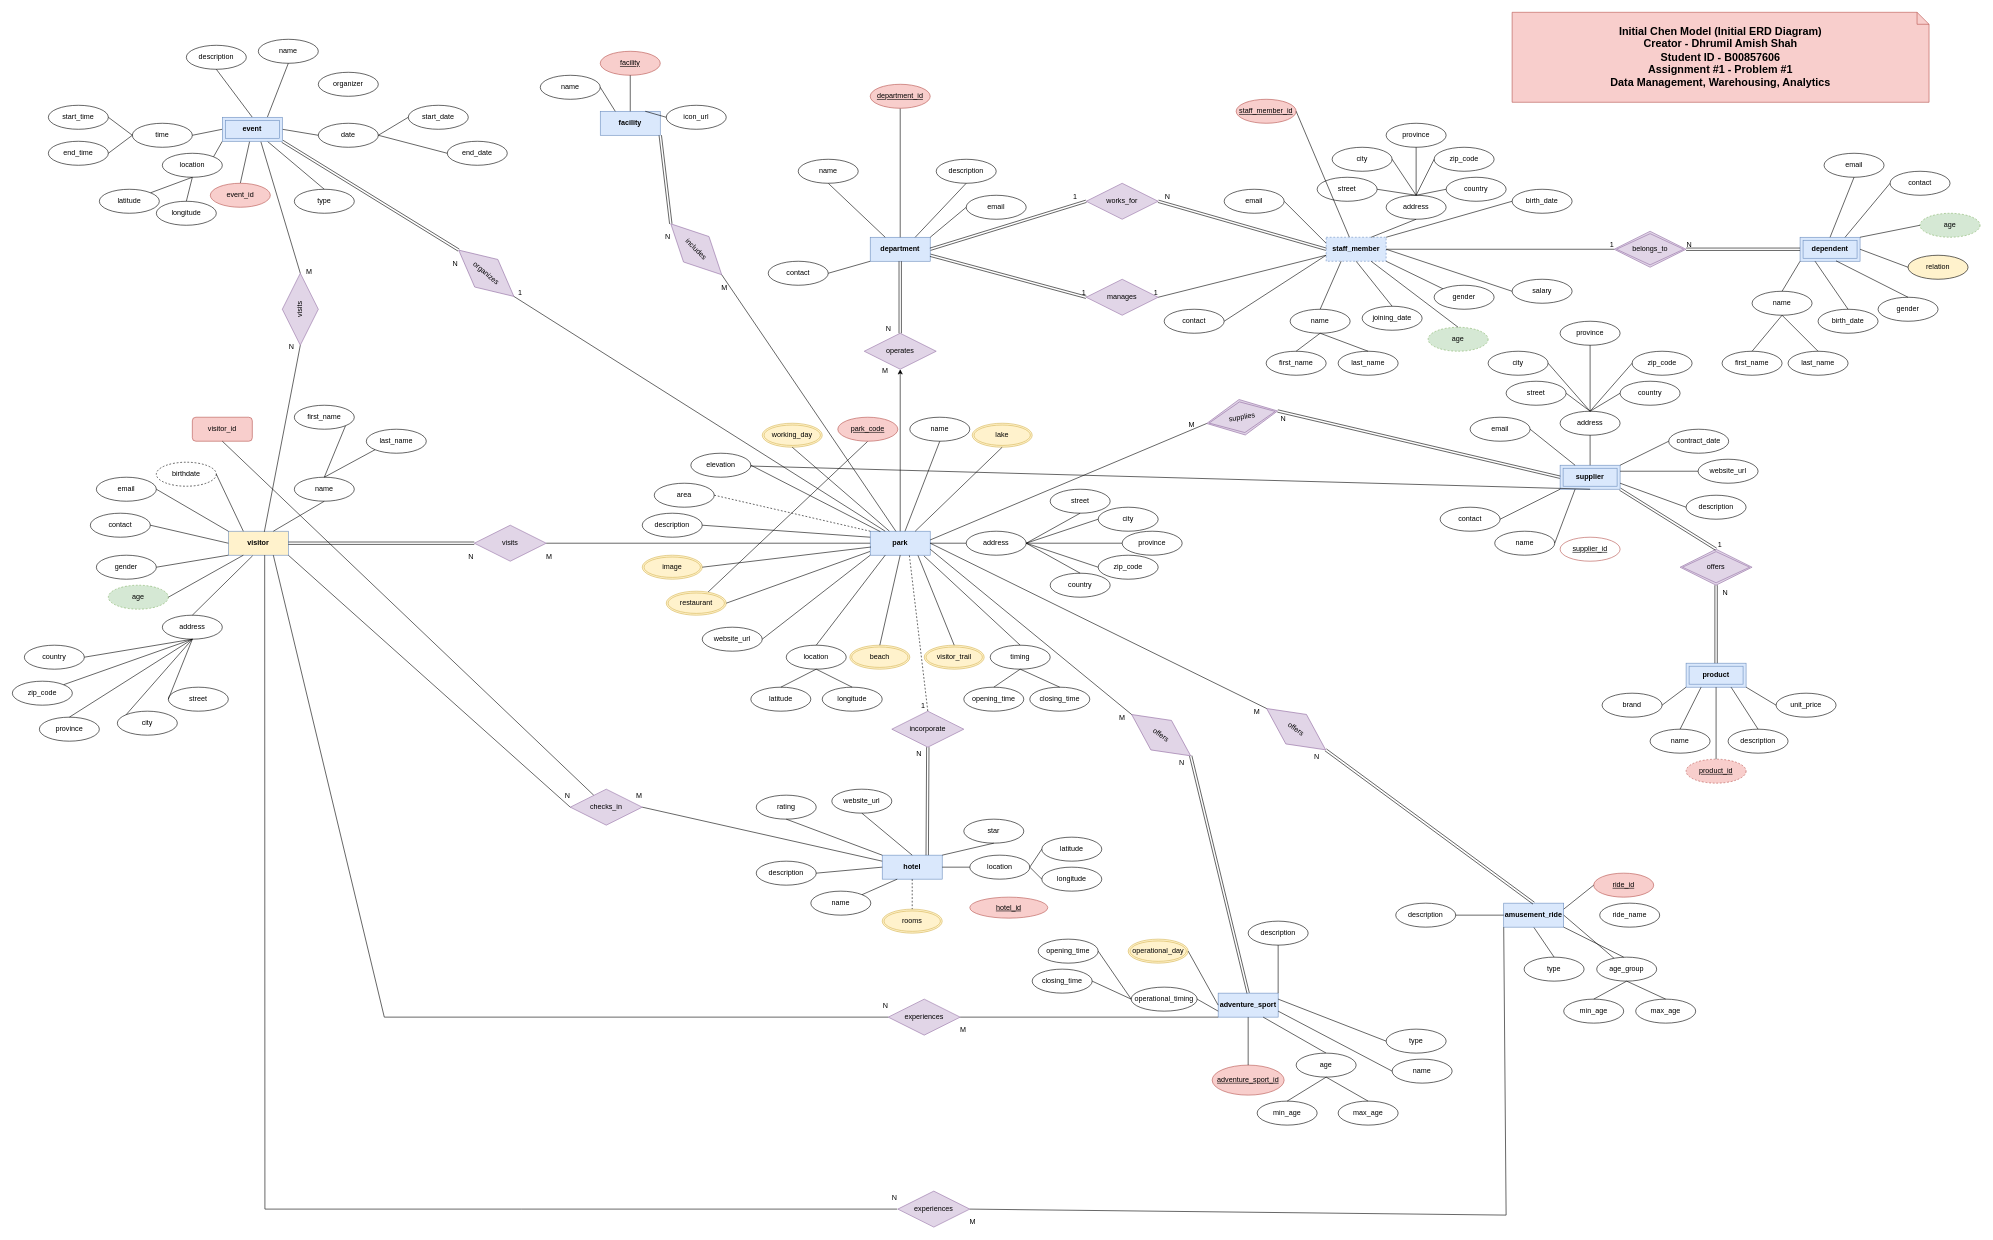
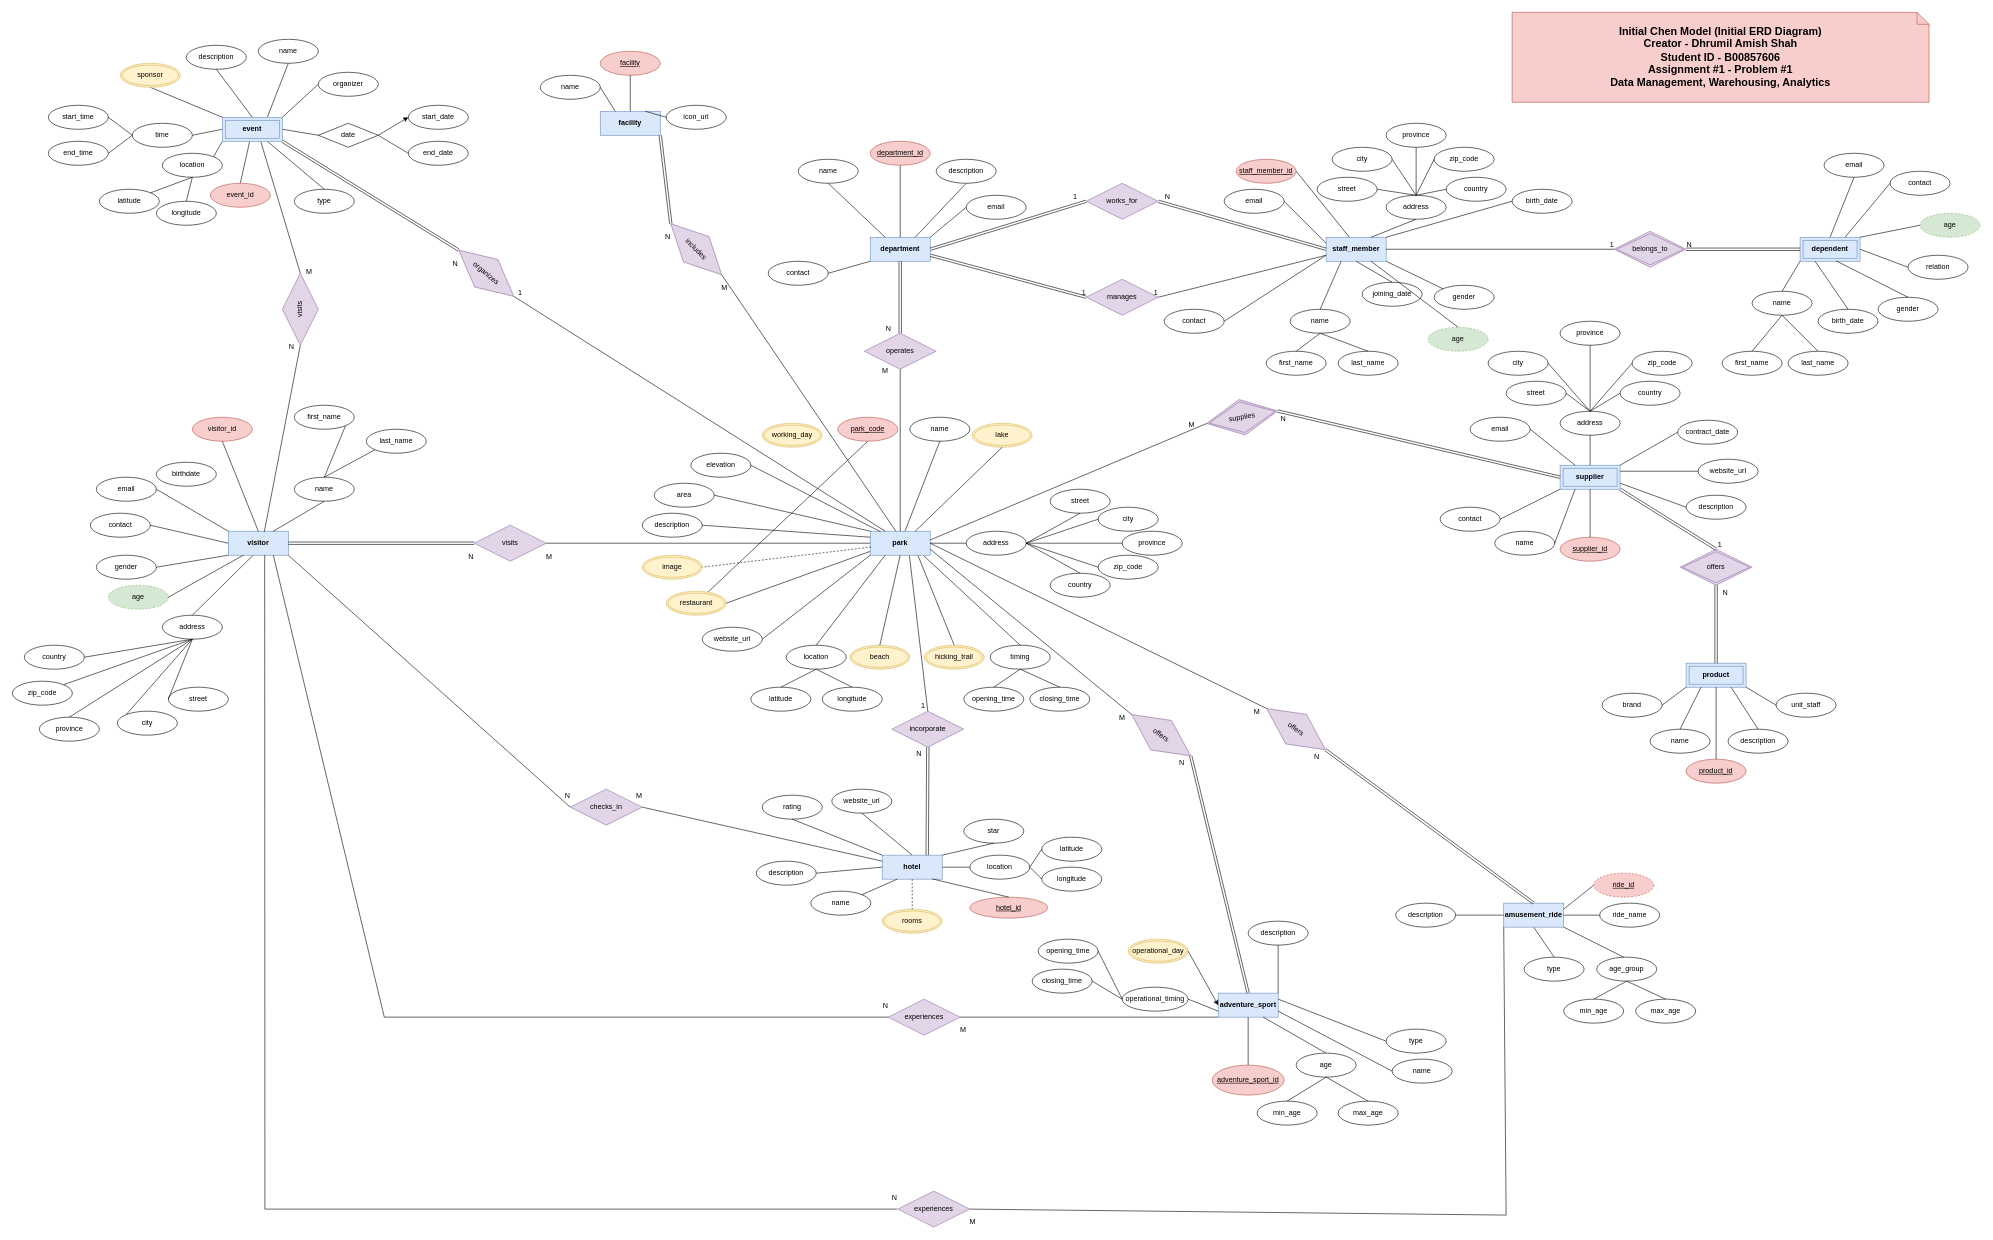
none -> (150, 75)
(900, 96) -> (900, 153)
none -> (300, 101)
none -> (186, 102)
(1266, 111) -> (1266, 171)
(406, 119) -> (404, 120)
(348, 135) -> (348, 135)
(477, 153) -> (438, 153)
(1356, 249) -> (1356, 249)
(1938, 267) -> (1938, 267)
(1451, 271) -> none
(1542, 291) -> none
(1392, 318) -> (1392, 294)
(900, 374) -> (900, 372)
(222, 429) -> (222, 429)
(1699, 441) -> (1708, 432)
(186, 474) -> (186, 474)
(1168, 478) -> (1590, 513)
(841, 489) -> none
(230, 503) -> none
(793, 514) -> (793, 514)
(258, 543) -> (258, 543)
(1590, 549) -> (1590, 549)
(786, 557) -> (786, 557)
(919, 632) -> (919, 632)
(954, 657) -> (954, 657)
(463, 671) -> (240, 486)
(1806, 705) -> (1806, 705)
(1716, 771) -> (1716, 771)
(786, 807) -> (792, 807)
(1624, 885) -> (1624, 885)
none -> (971, 888)
(1579, 928) -> (1582, 915)
(1164, 999) -> (1155, 999)
(1216, 1002) -> (1215, 1000)
